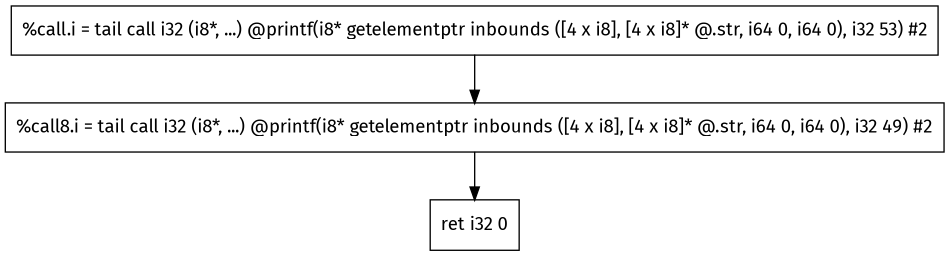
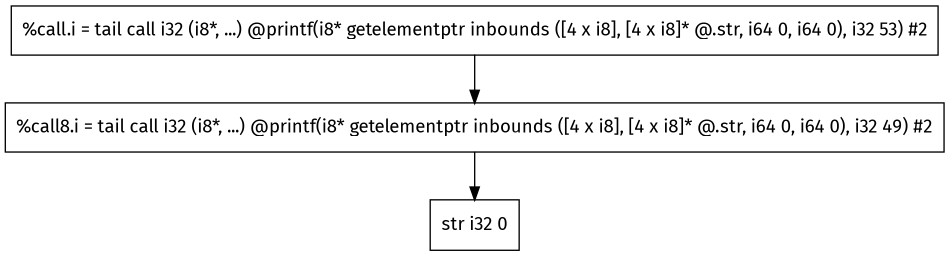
(475, 225) -> (475, 225)
